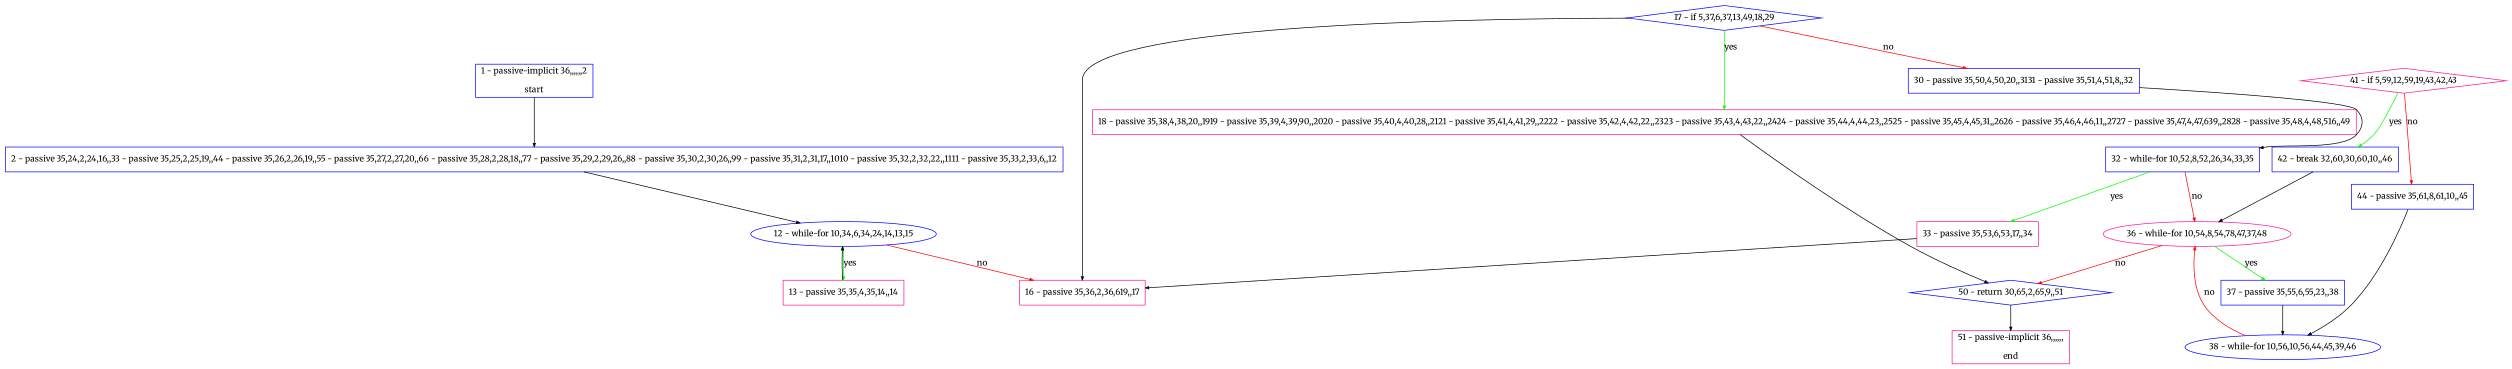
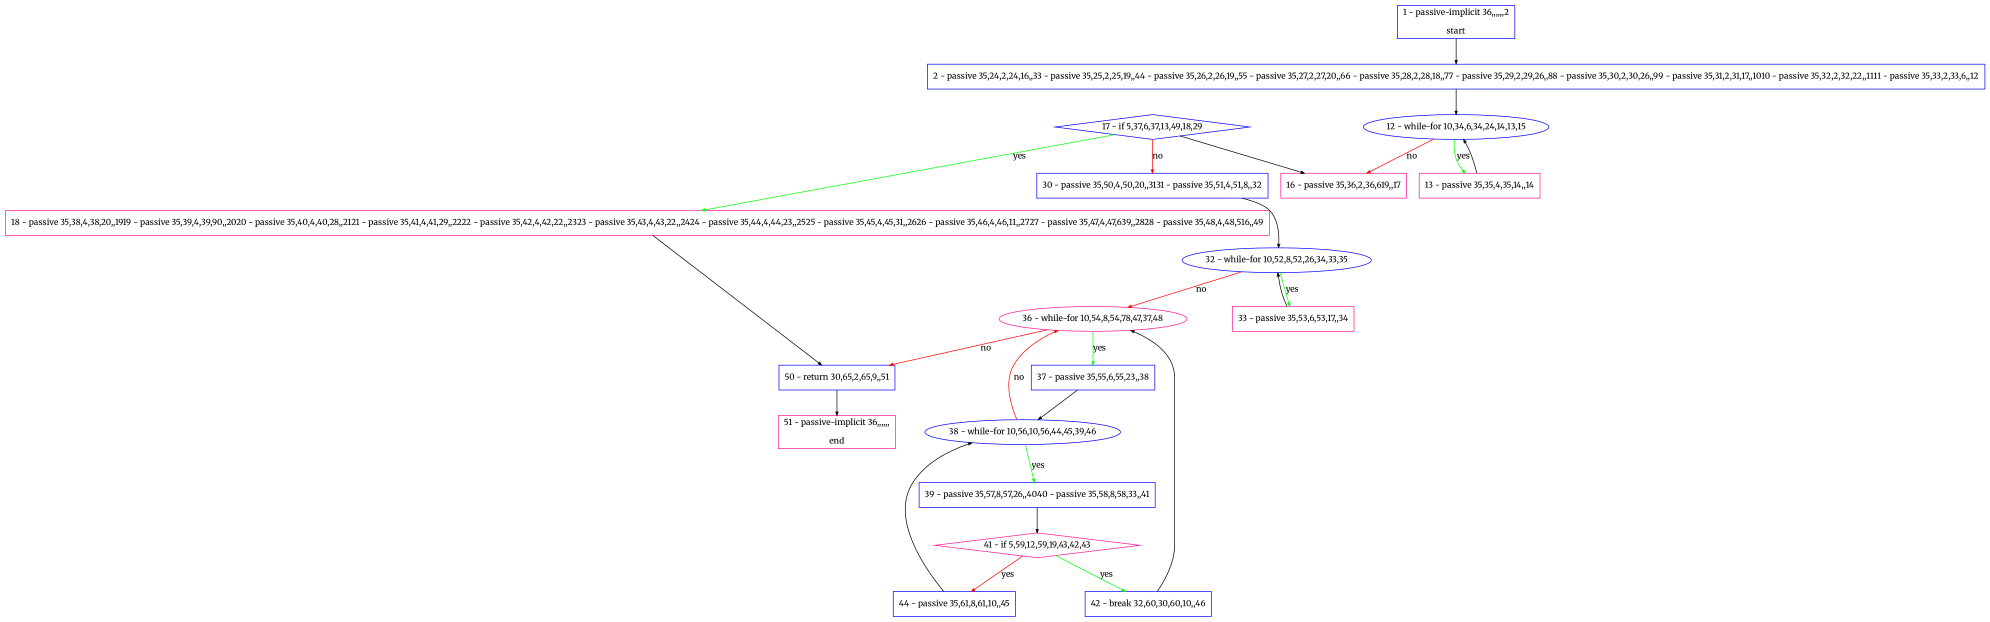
(2413, 122) -> (1008, 575)
(2183, 159) -> (1277, 260)
(1533, 263) -> (1282, 292)
(2011, 293) -> (837, 378)
none -> (1037, 495)
